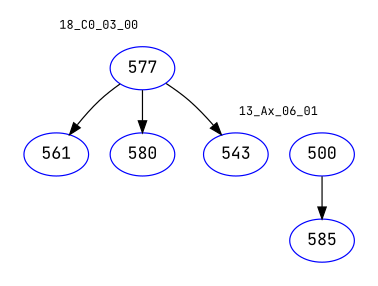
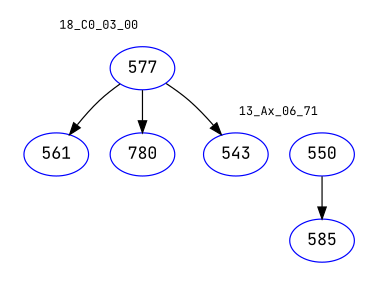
(279, 112) -> (279, 112)
(142, 154) -> (142, 154)
(322, 154) -> (322, 154)
